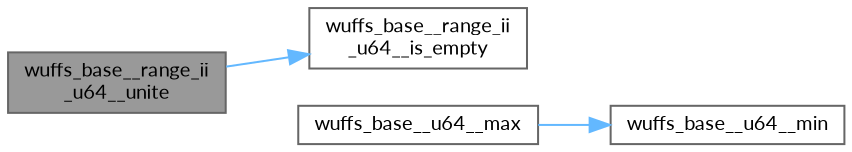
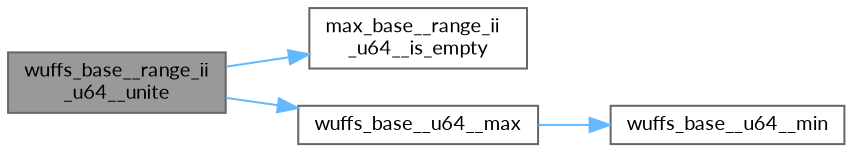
(418, 38) -> (418, 38)
none -> (252, 102)
